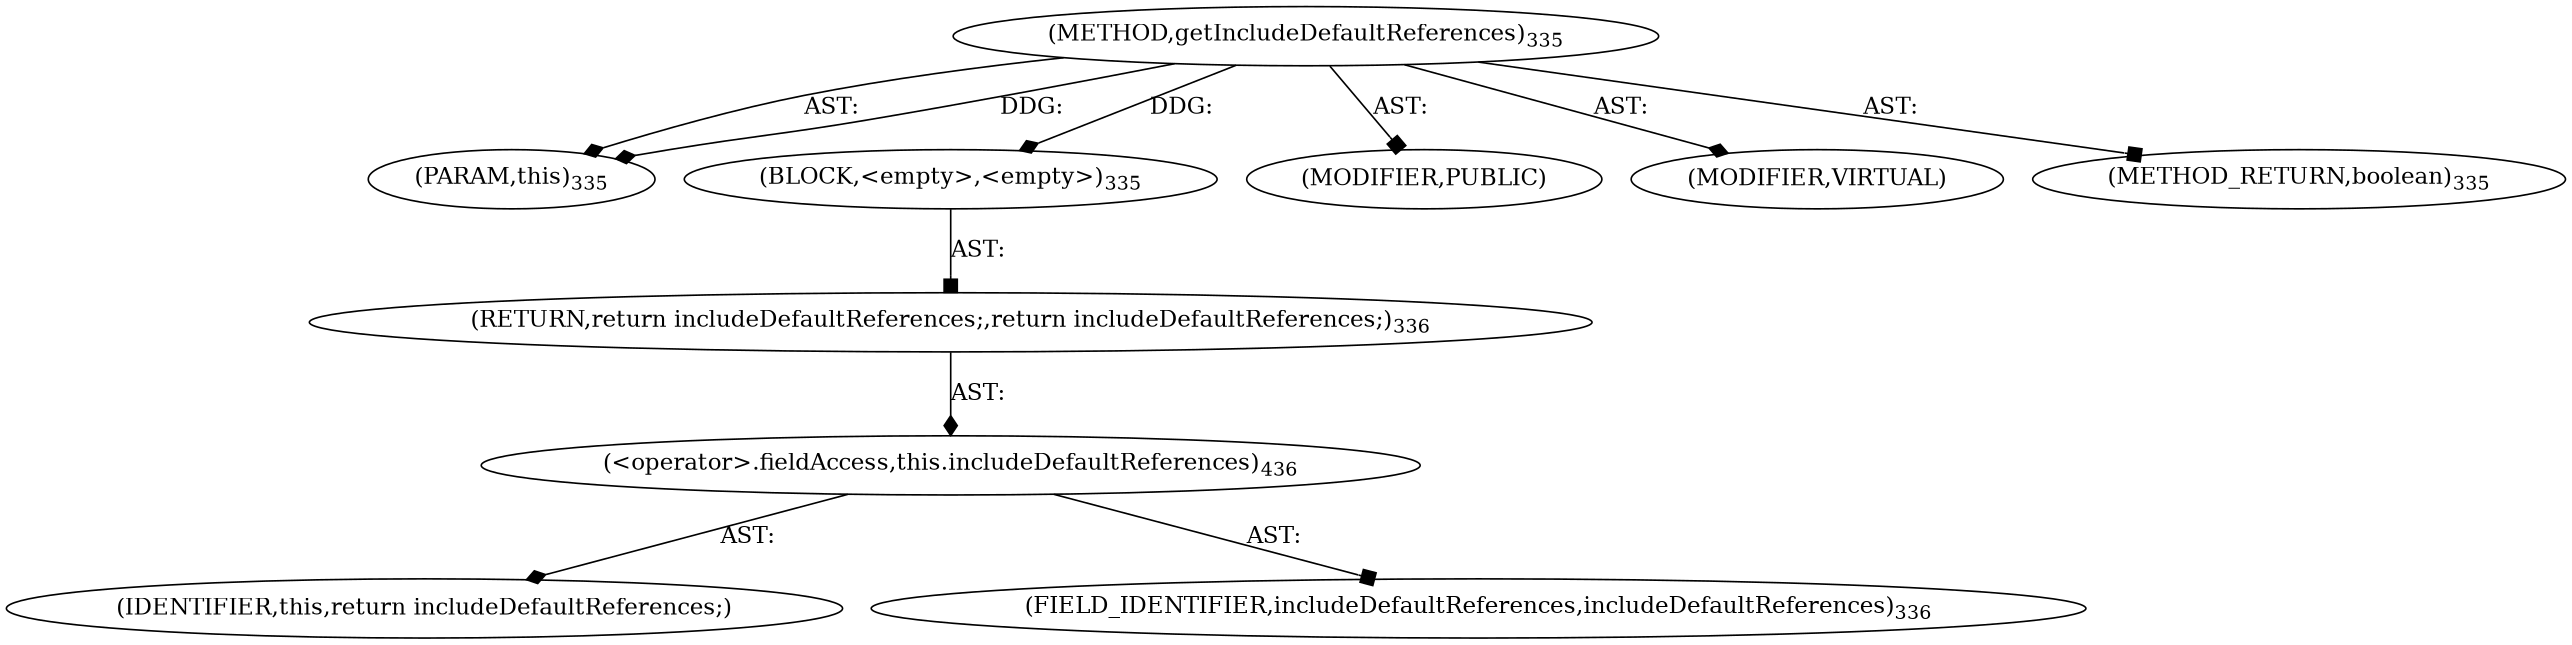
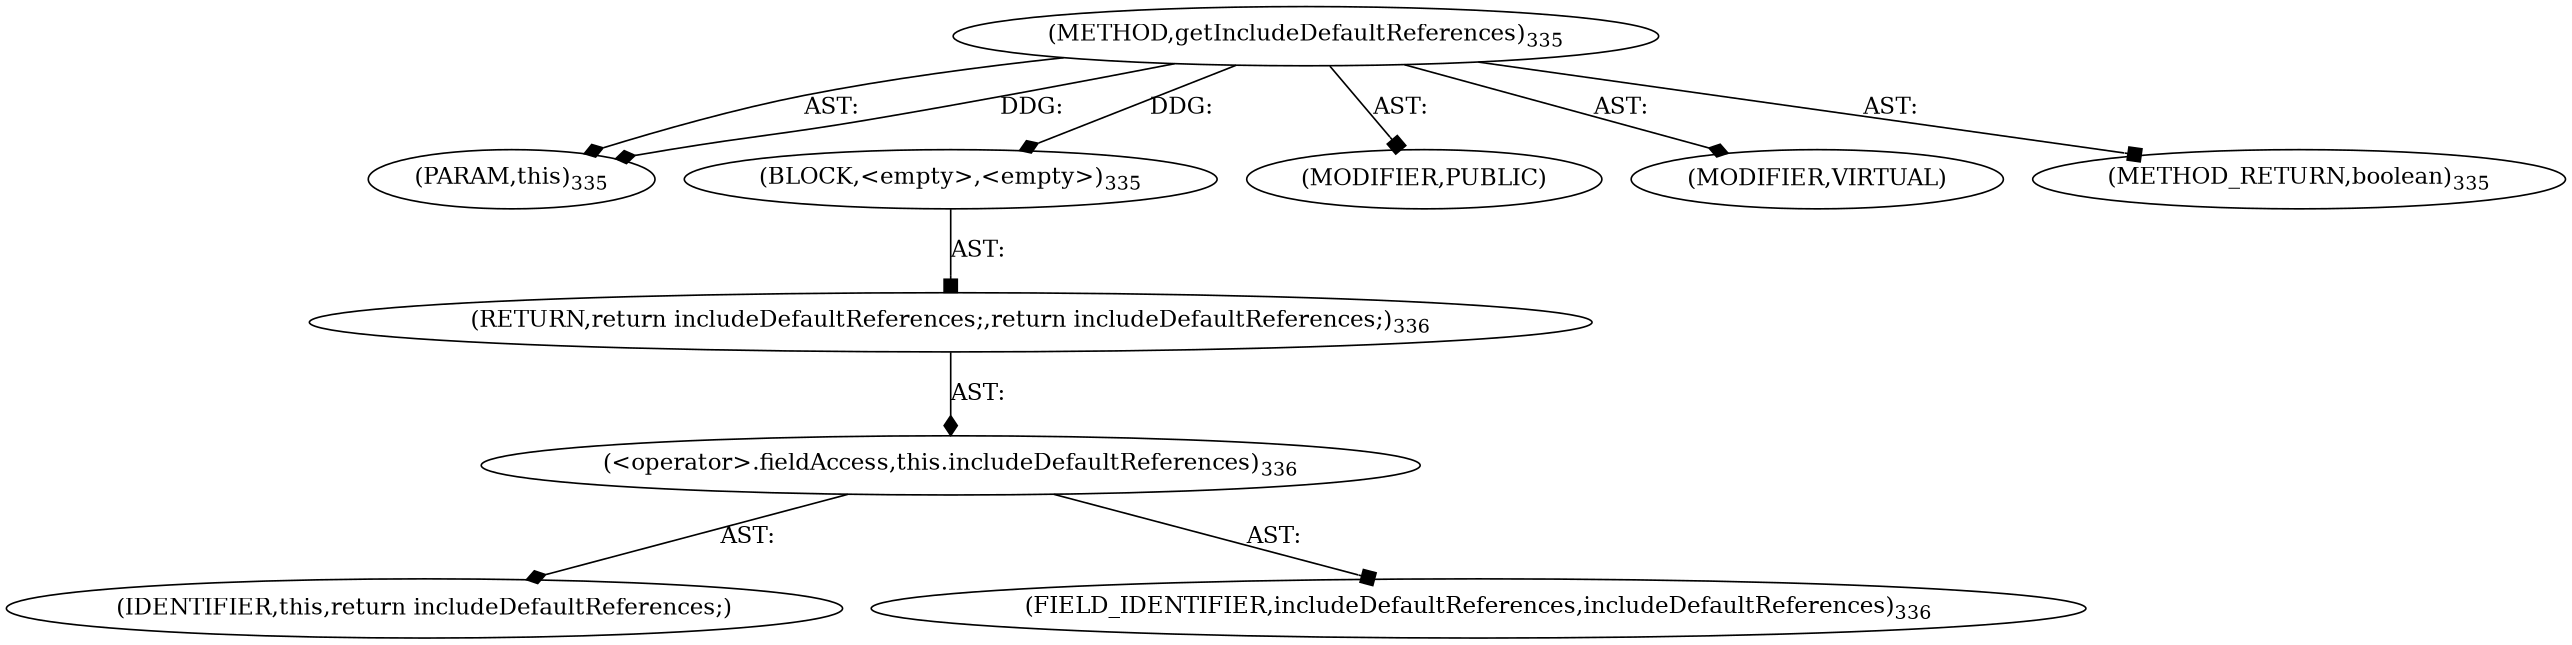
(1280, 463) -> (1280, 463)
